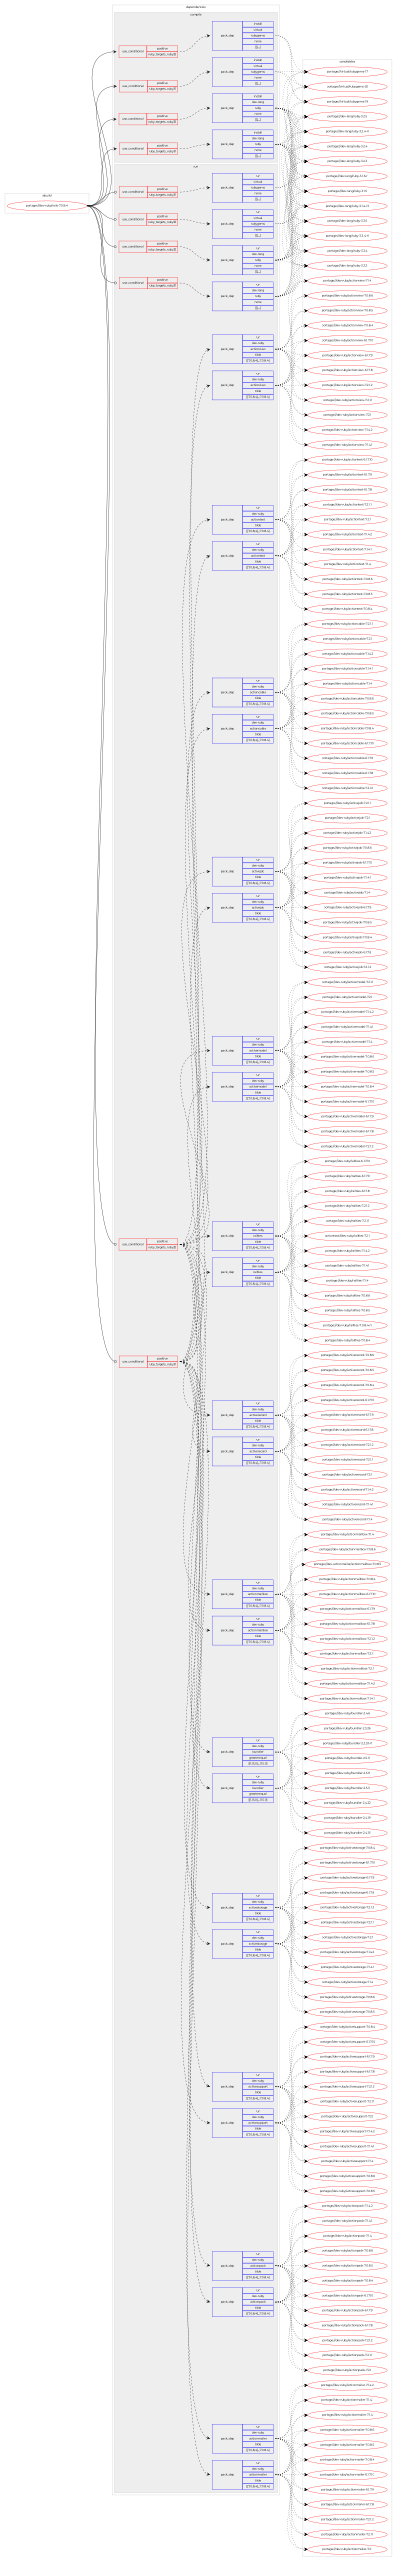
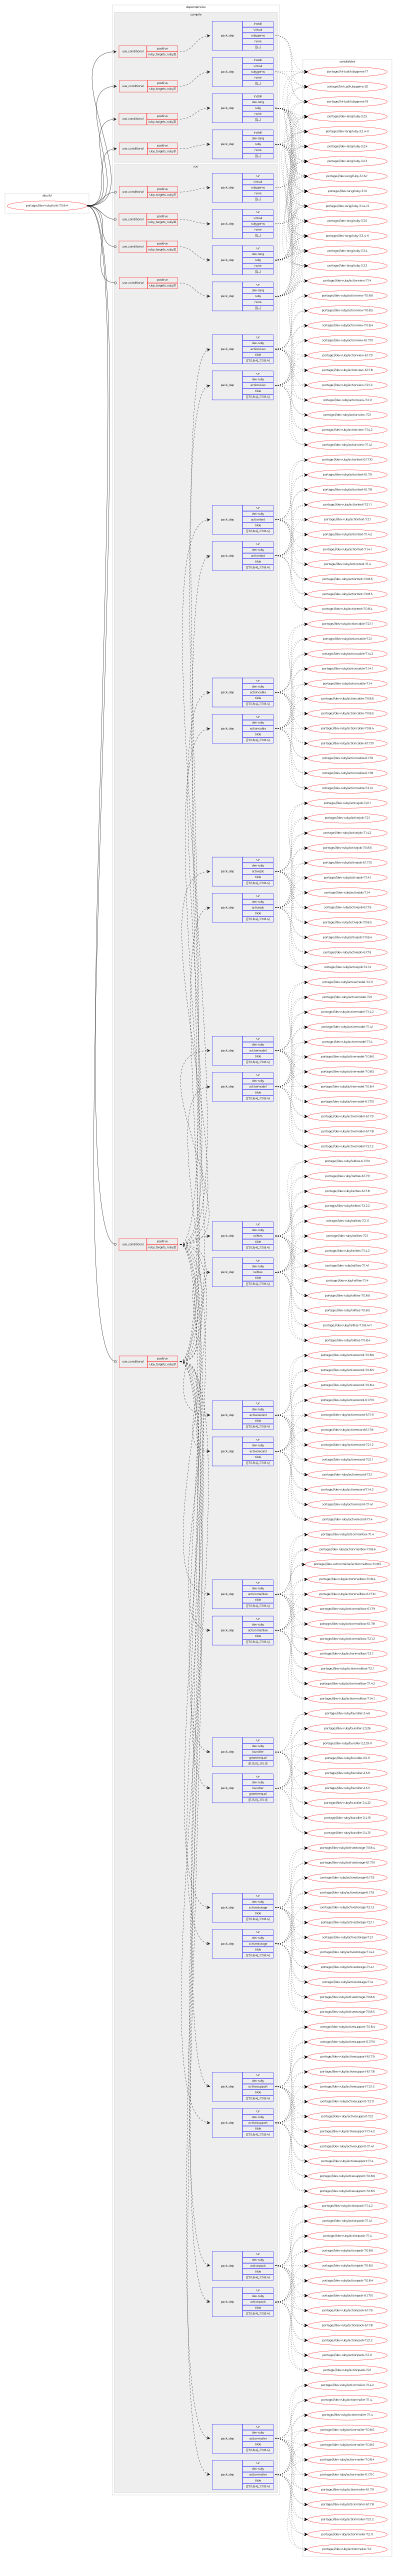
(347, 1206) -> (347, 1206)
(347, 1236) -> (347, 1236)
